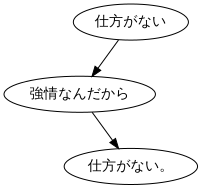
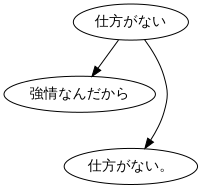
(102, 126) -> (167, 89)
